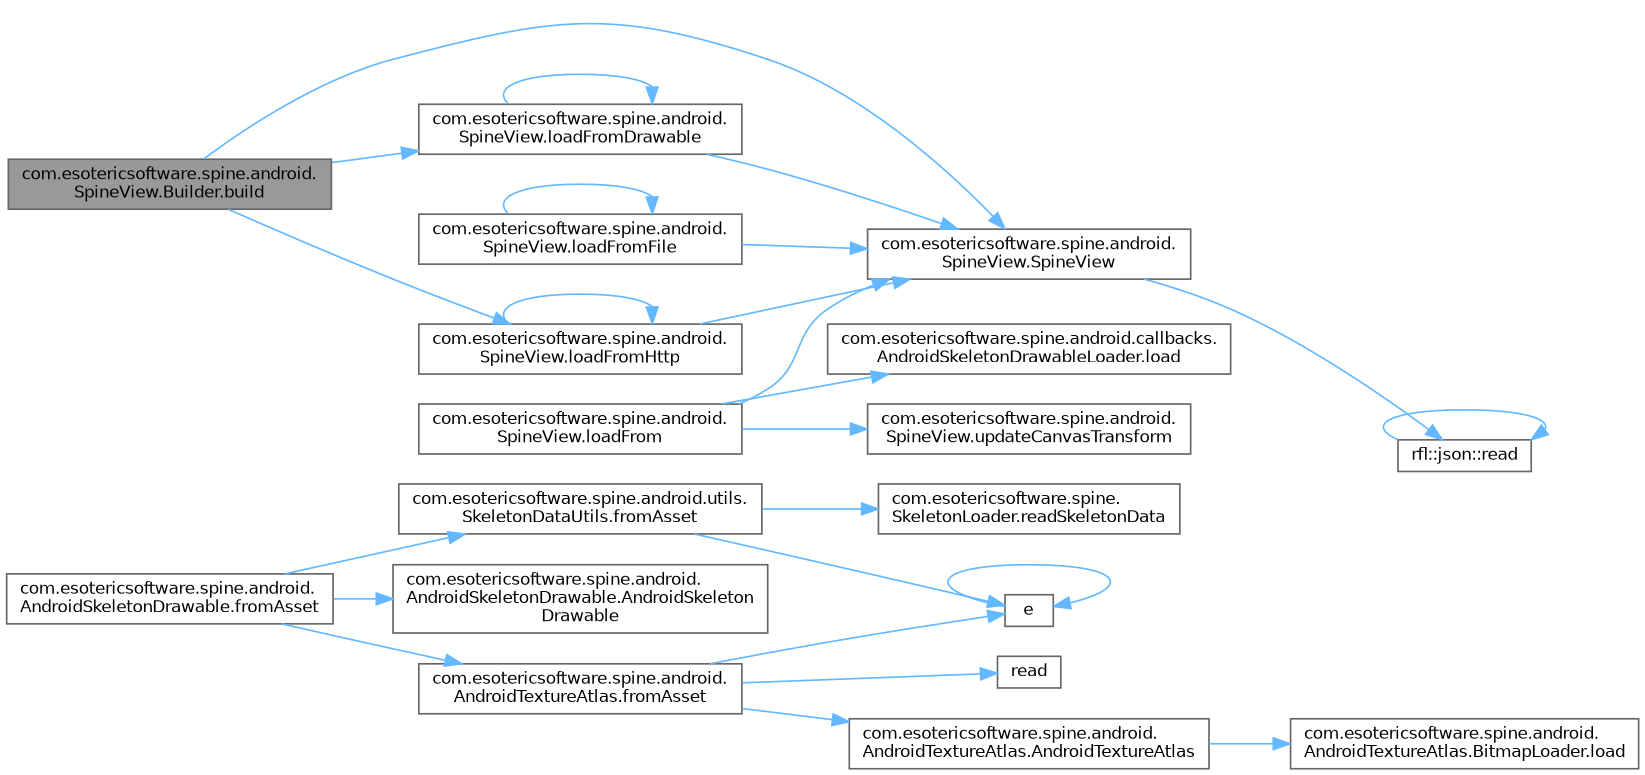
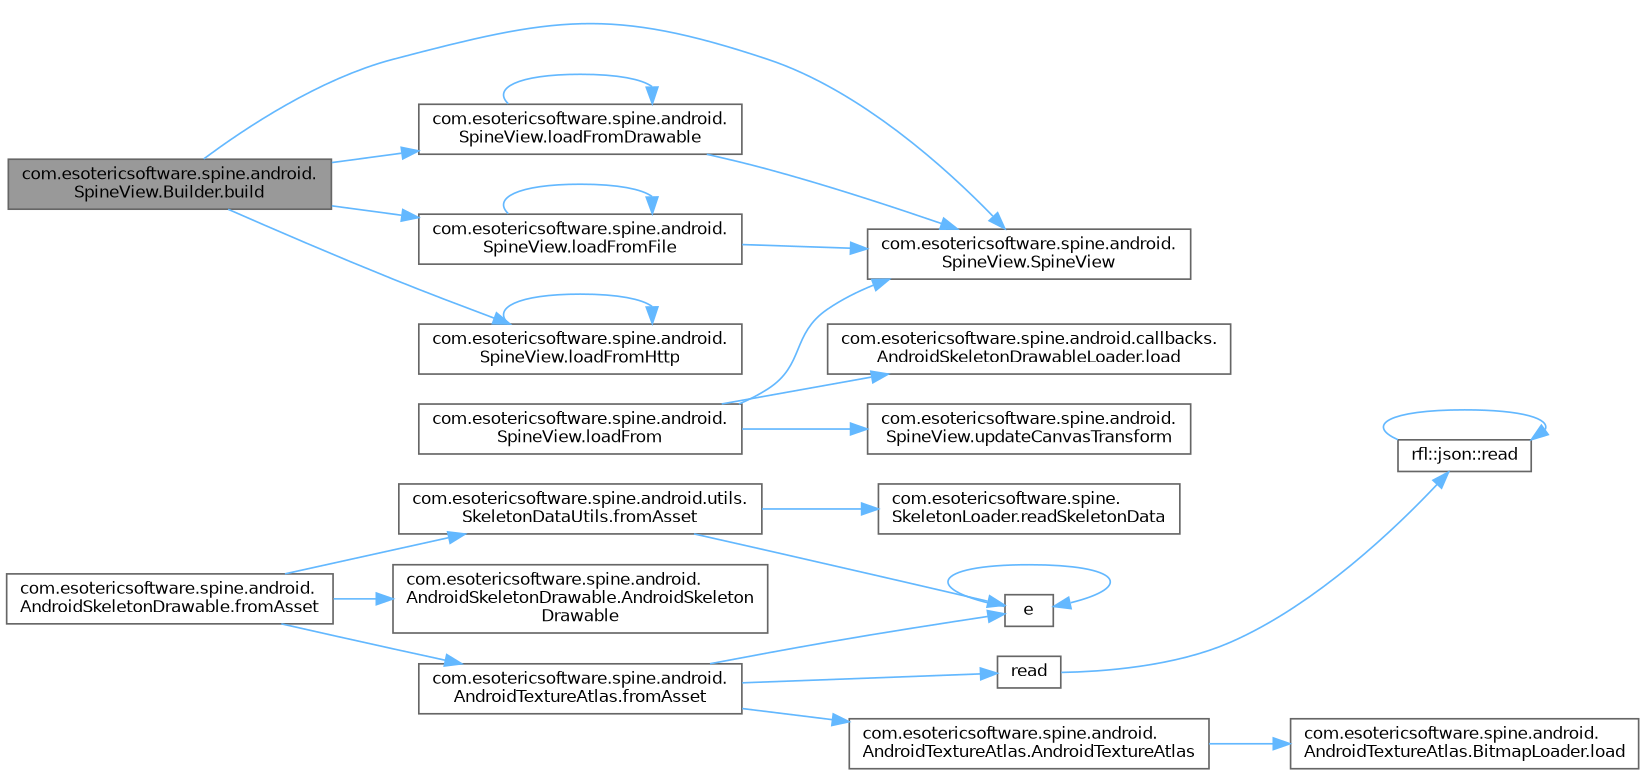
none -> (367, 211)
(796, 303) -> none
(1294, 341) -> (1270, 622)
